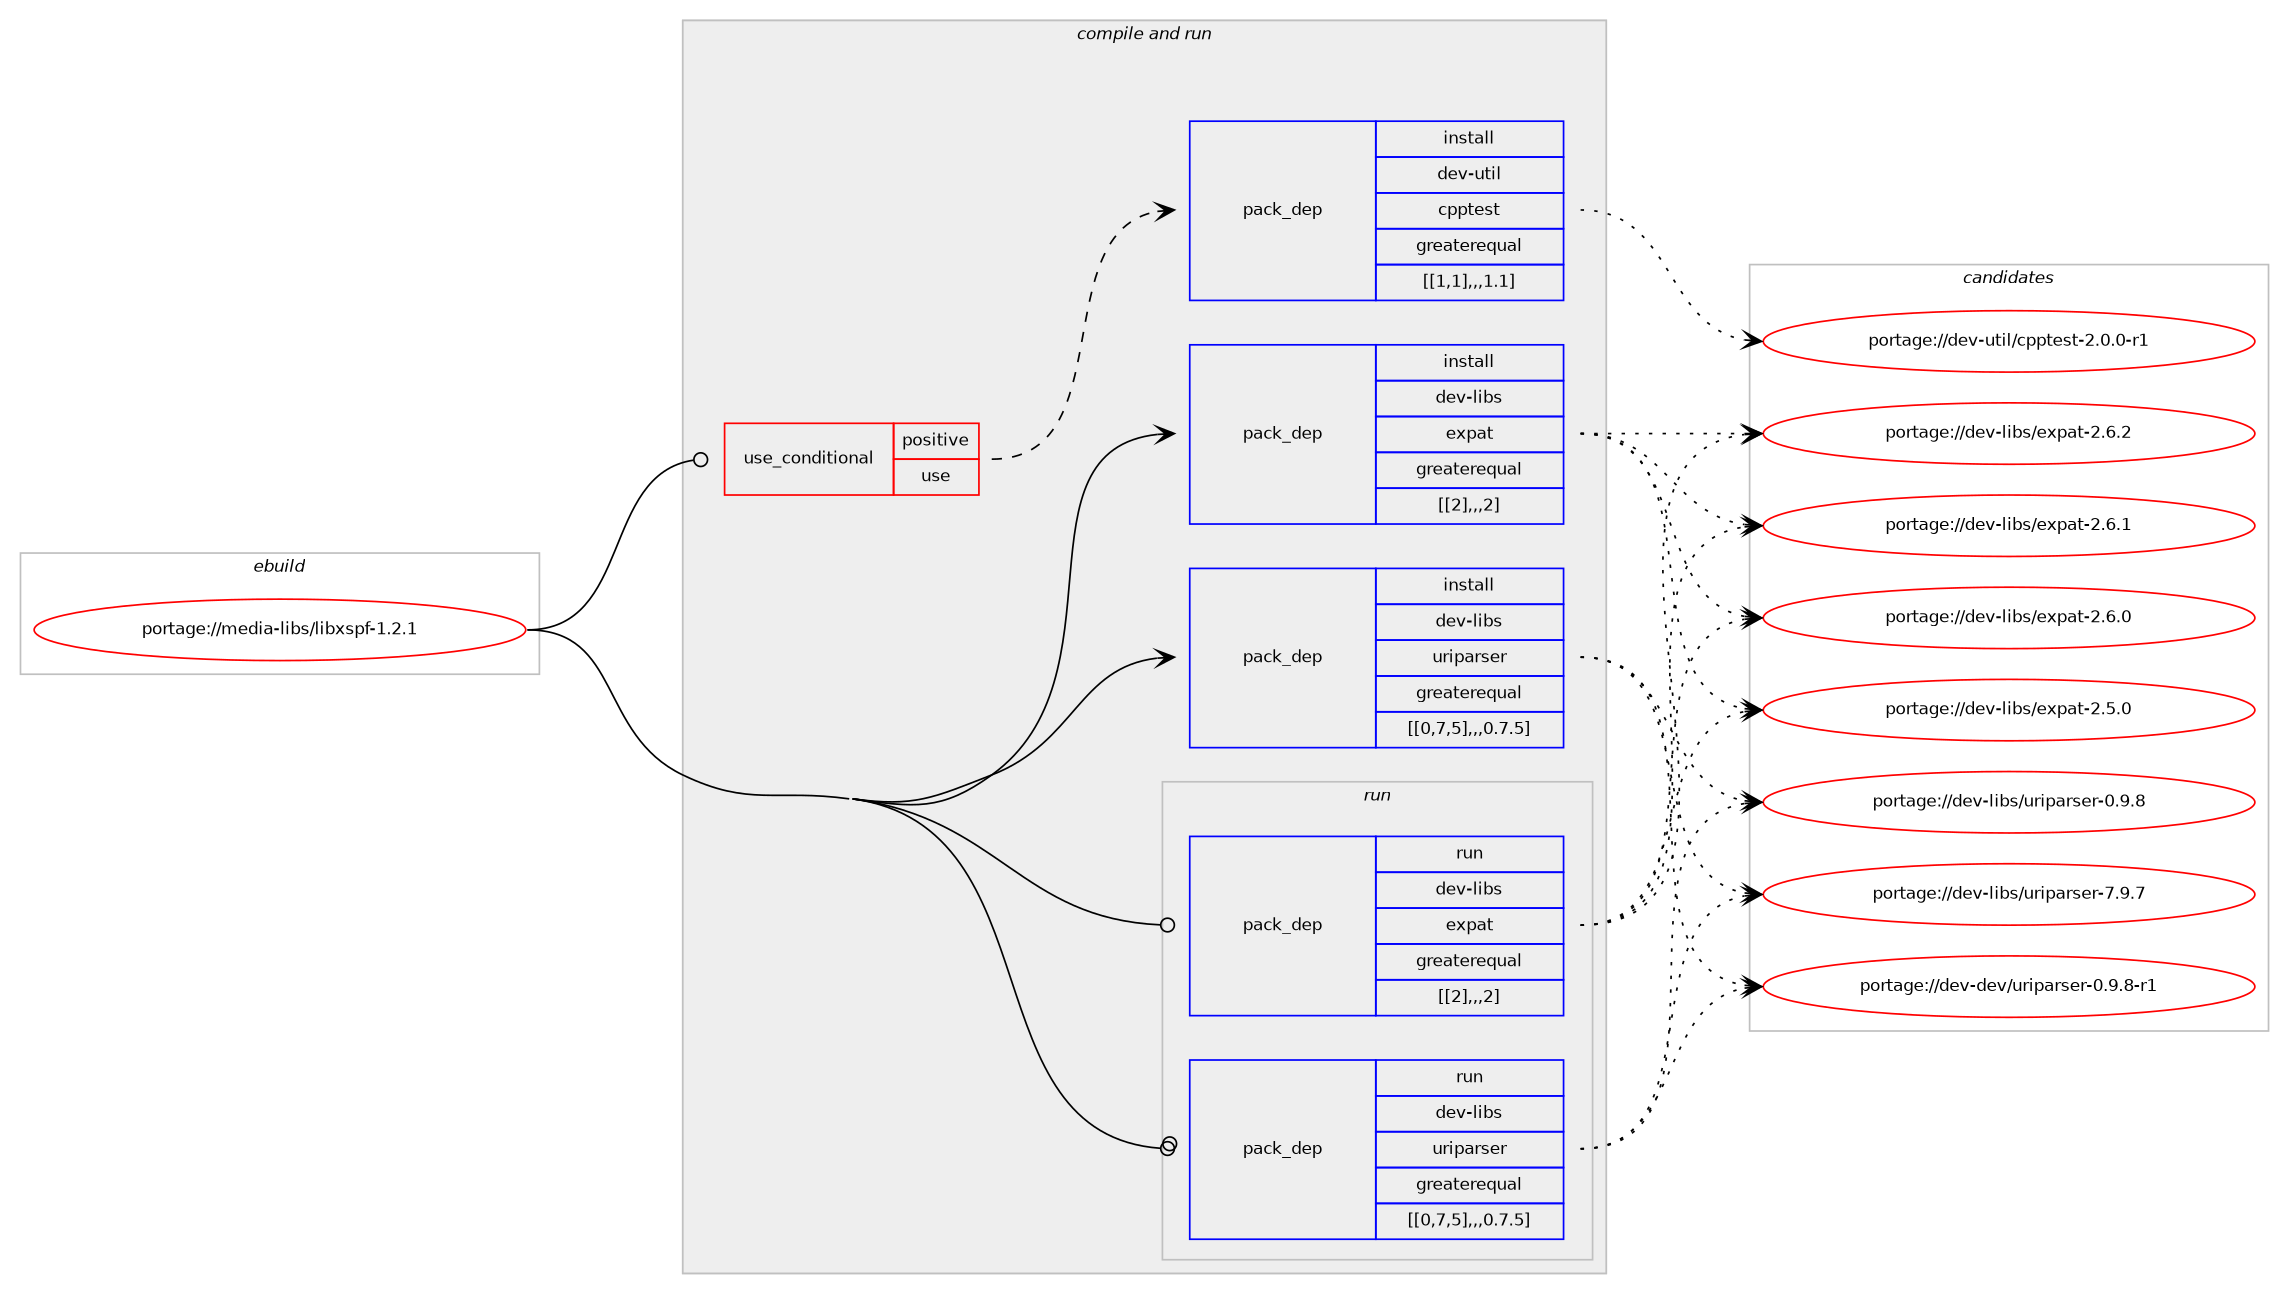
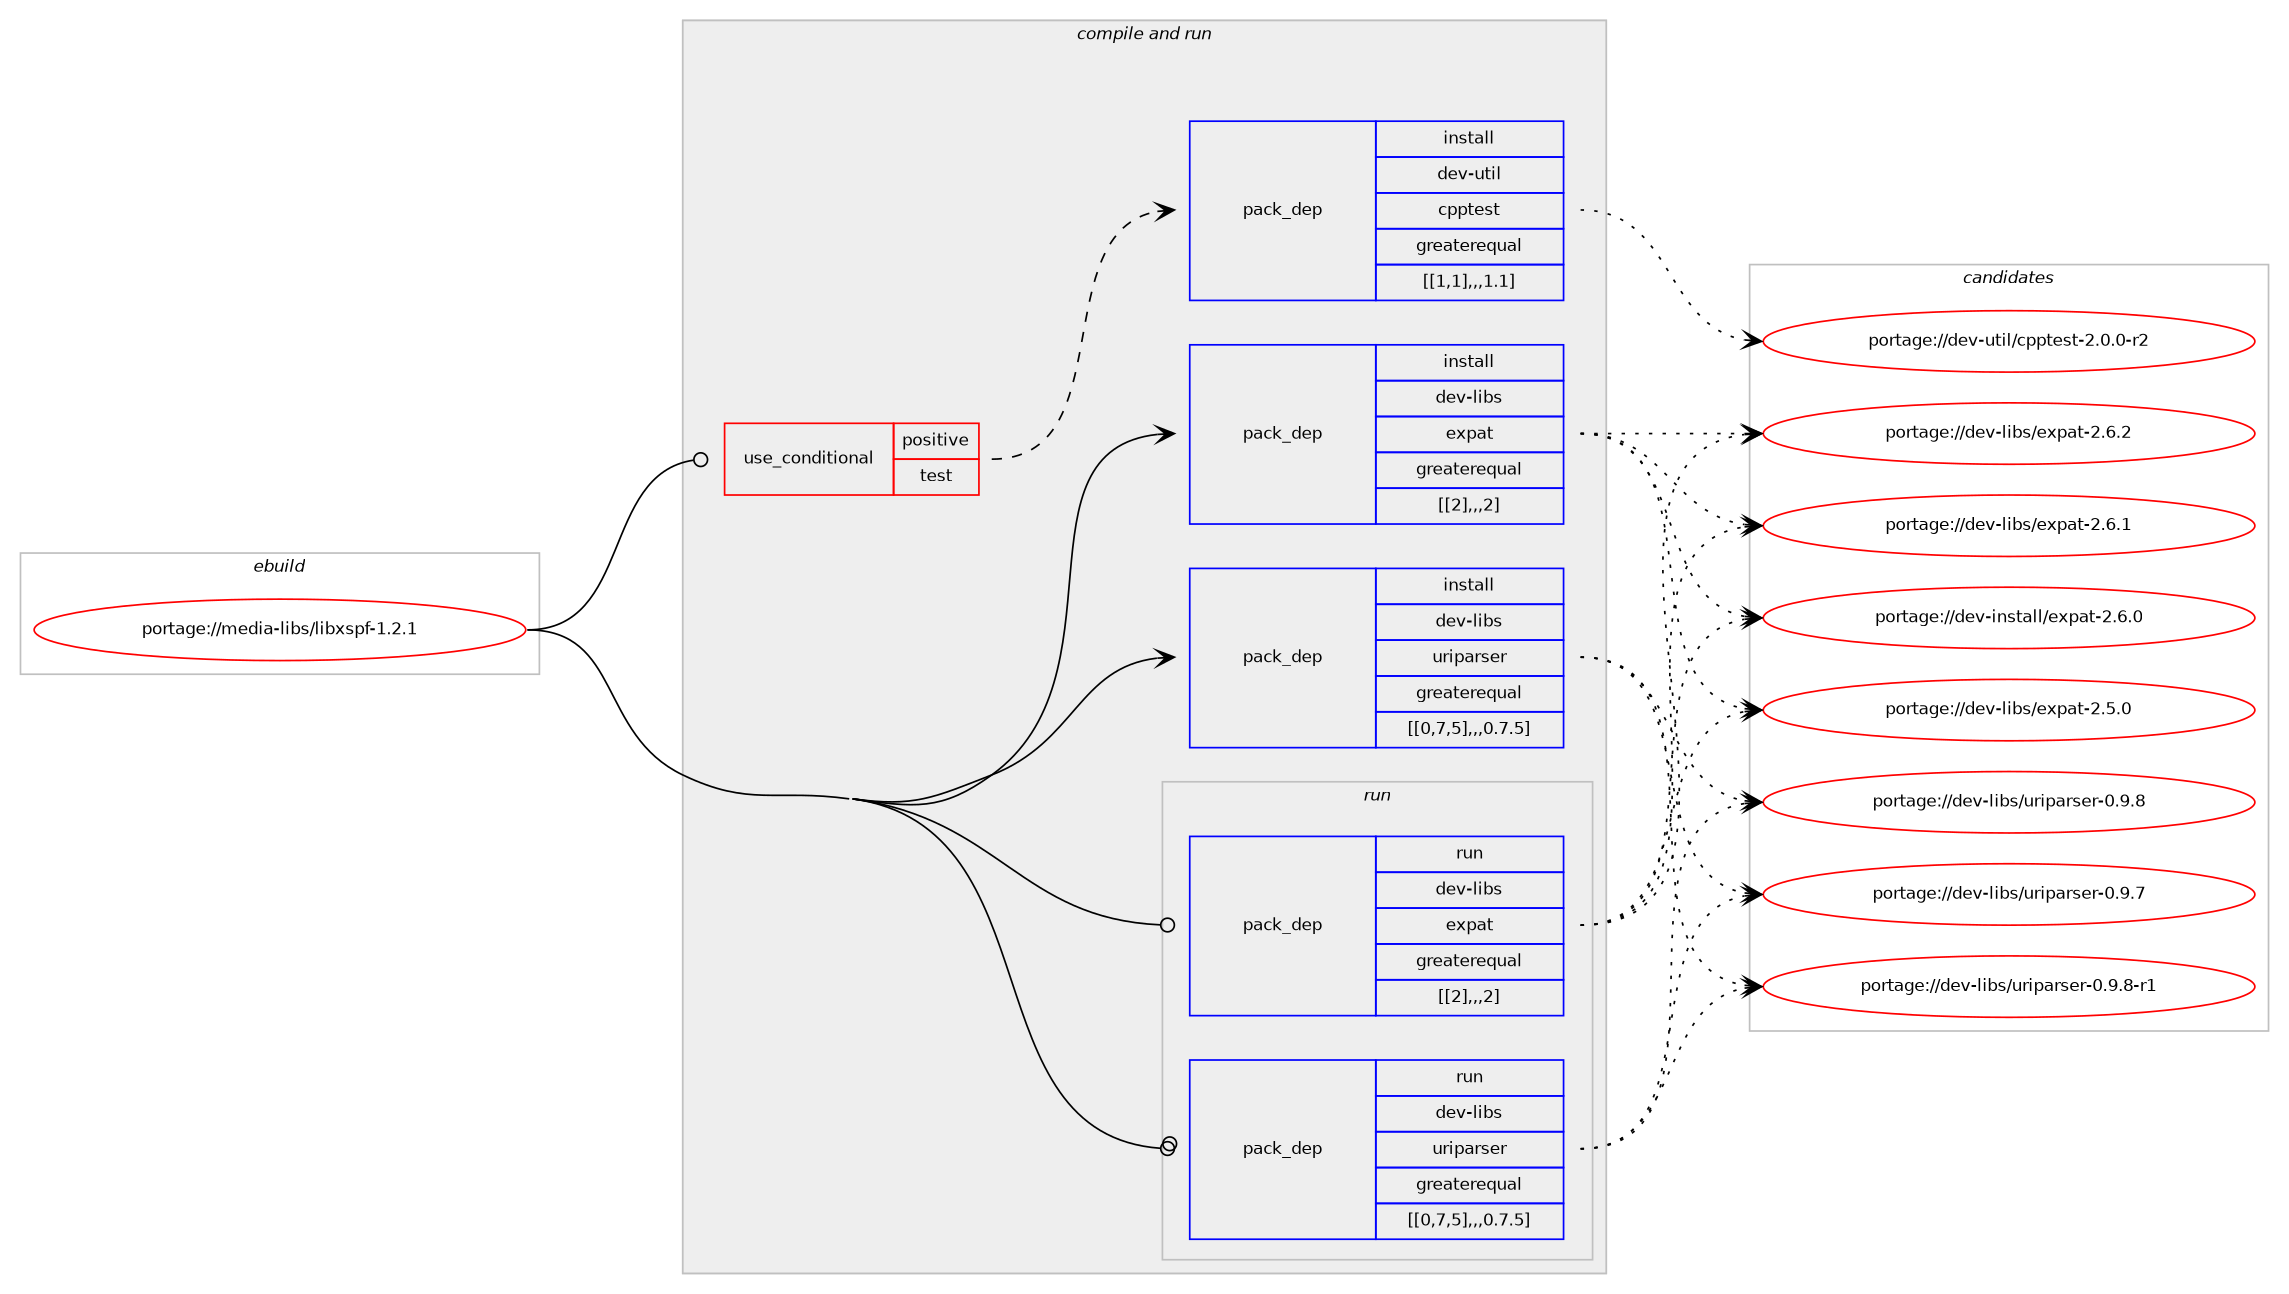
(2009, 341) -> (2009, 341)
(936, 476) -> (936, 476)
(2009, 618) -> (2009, 618)
(2009, 894) -> (2009, 894)
(2009, 987) -> (2009, 987)
